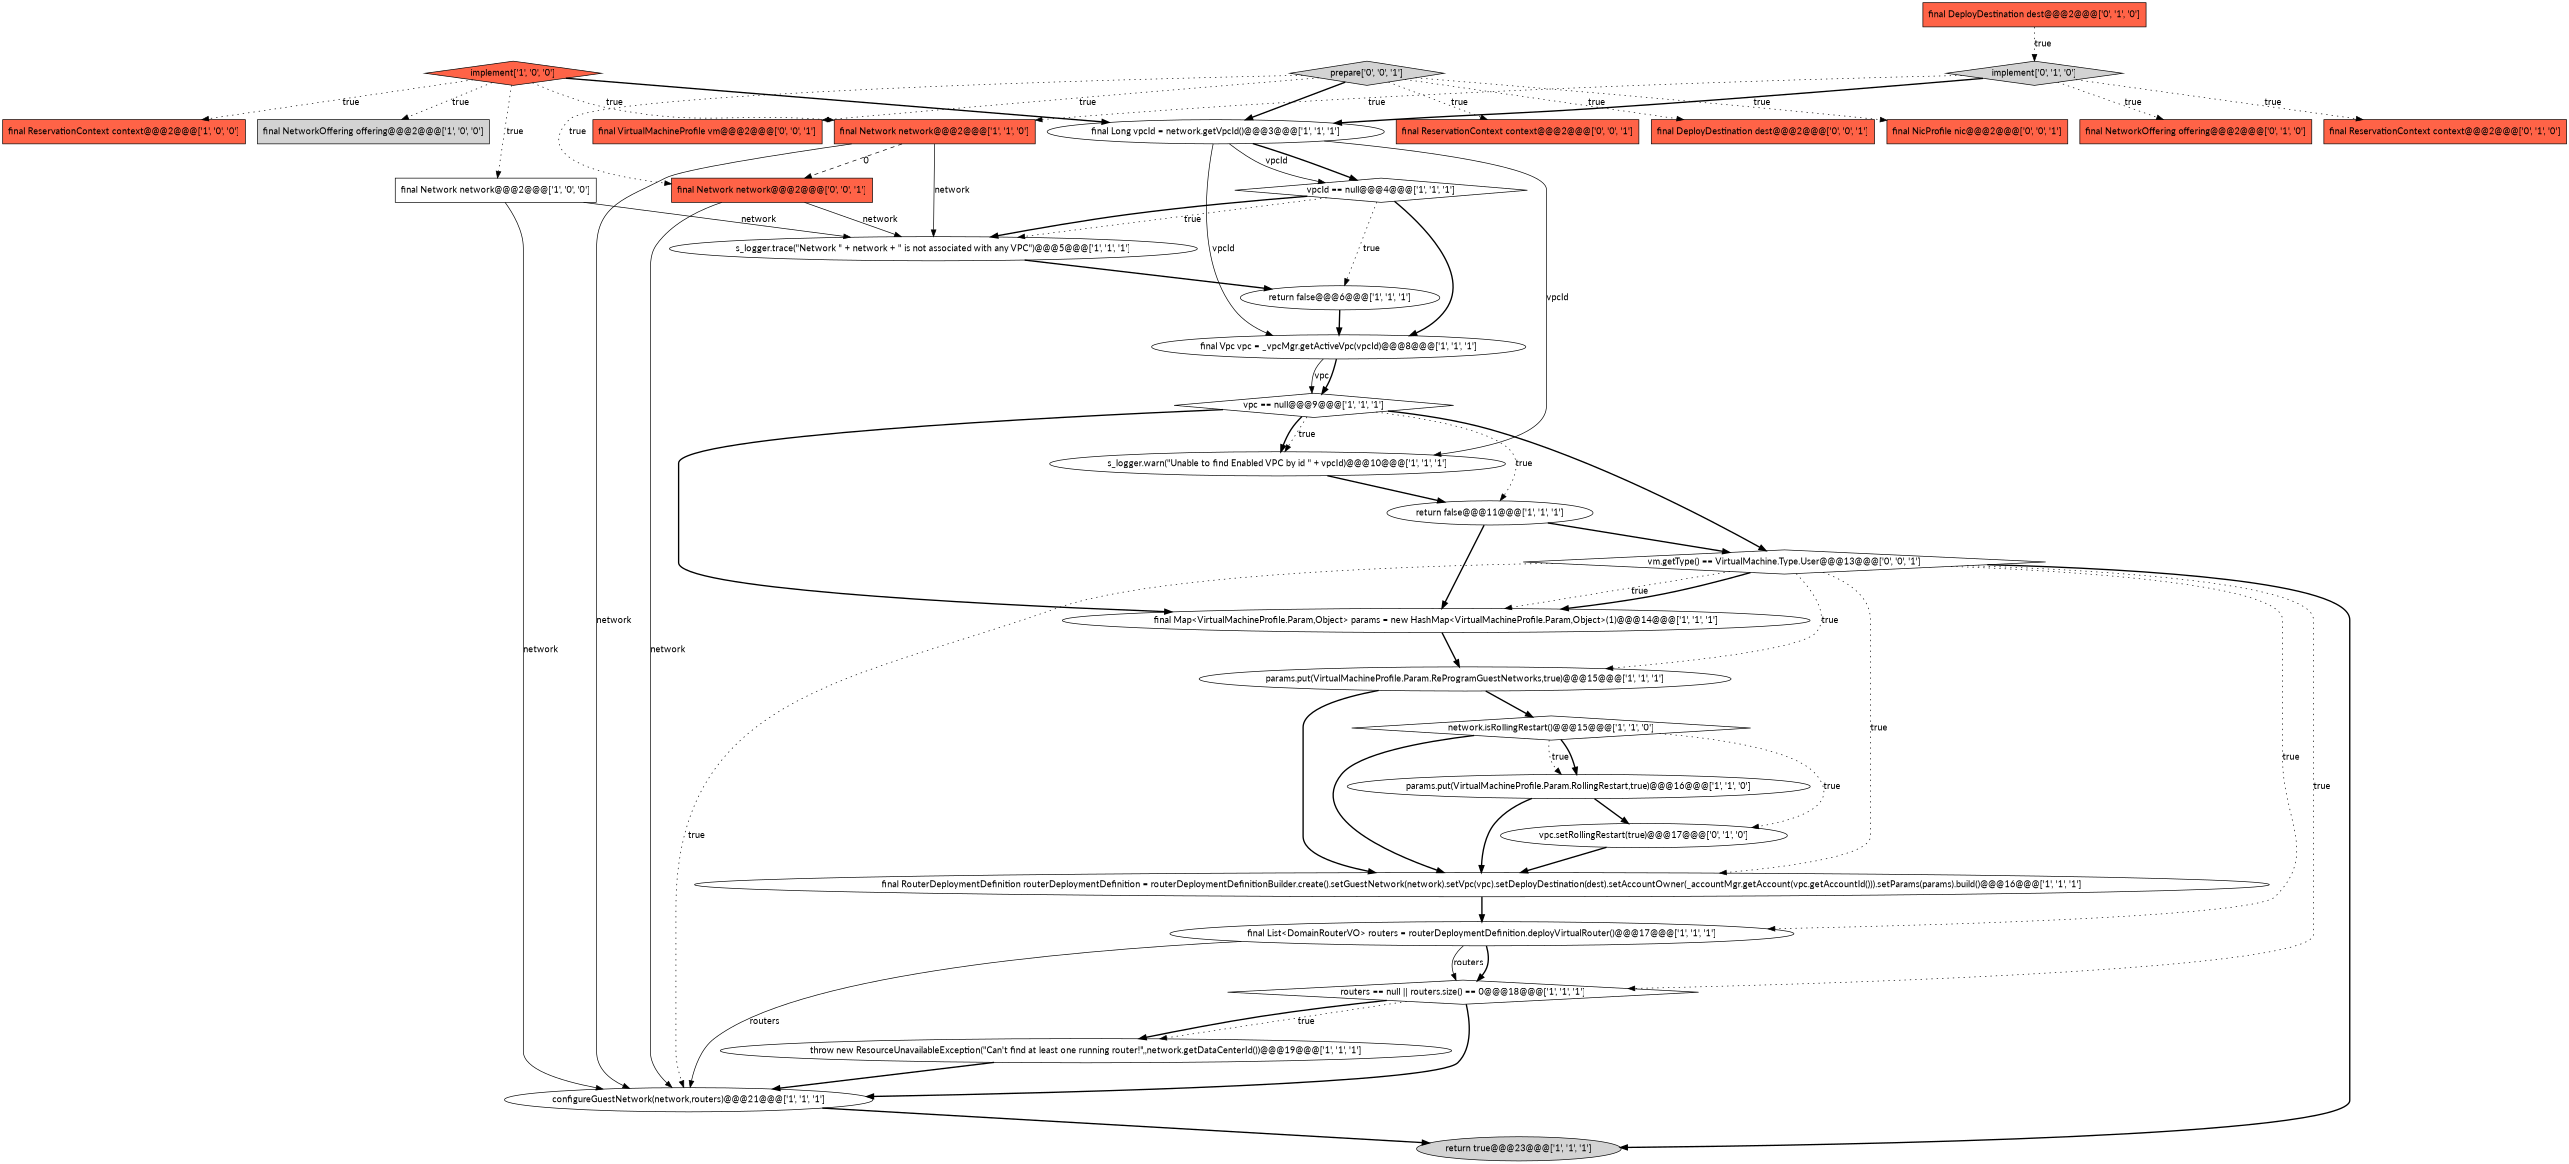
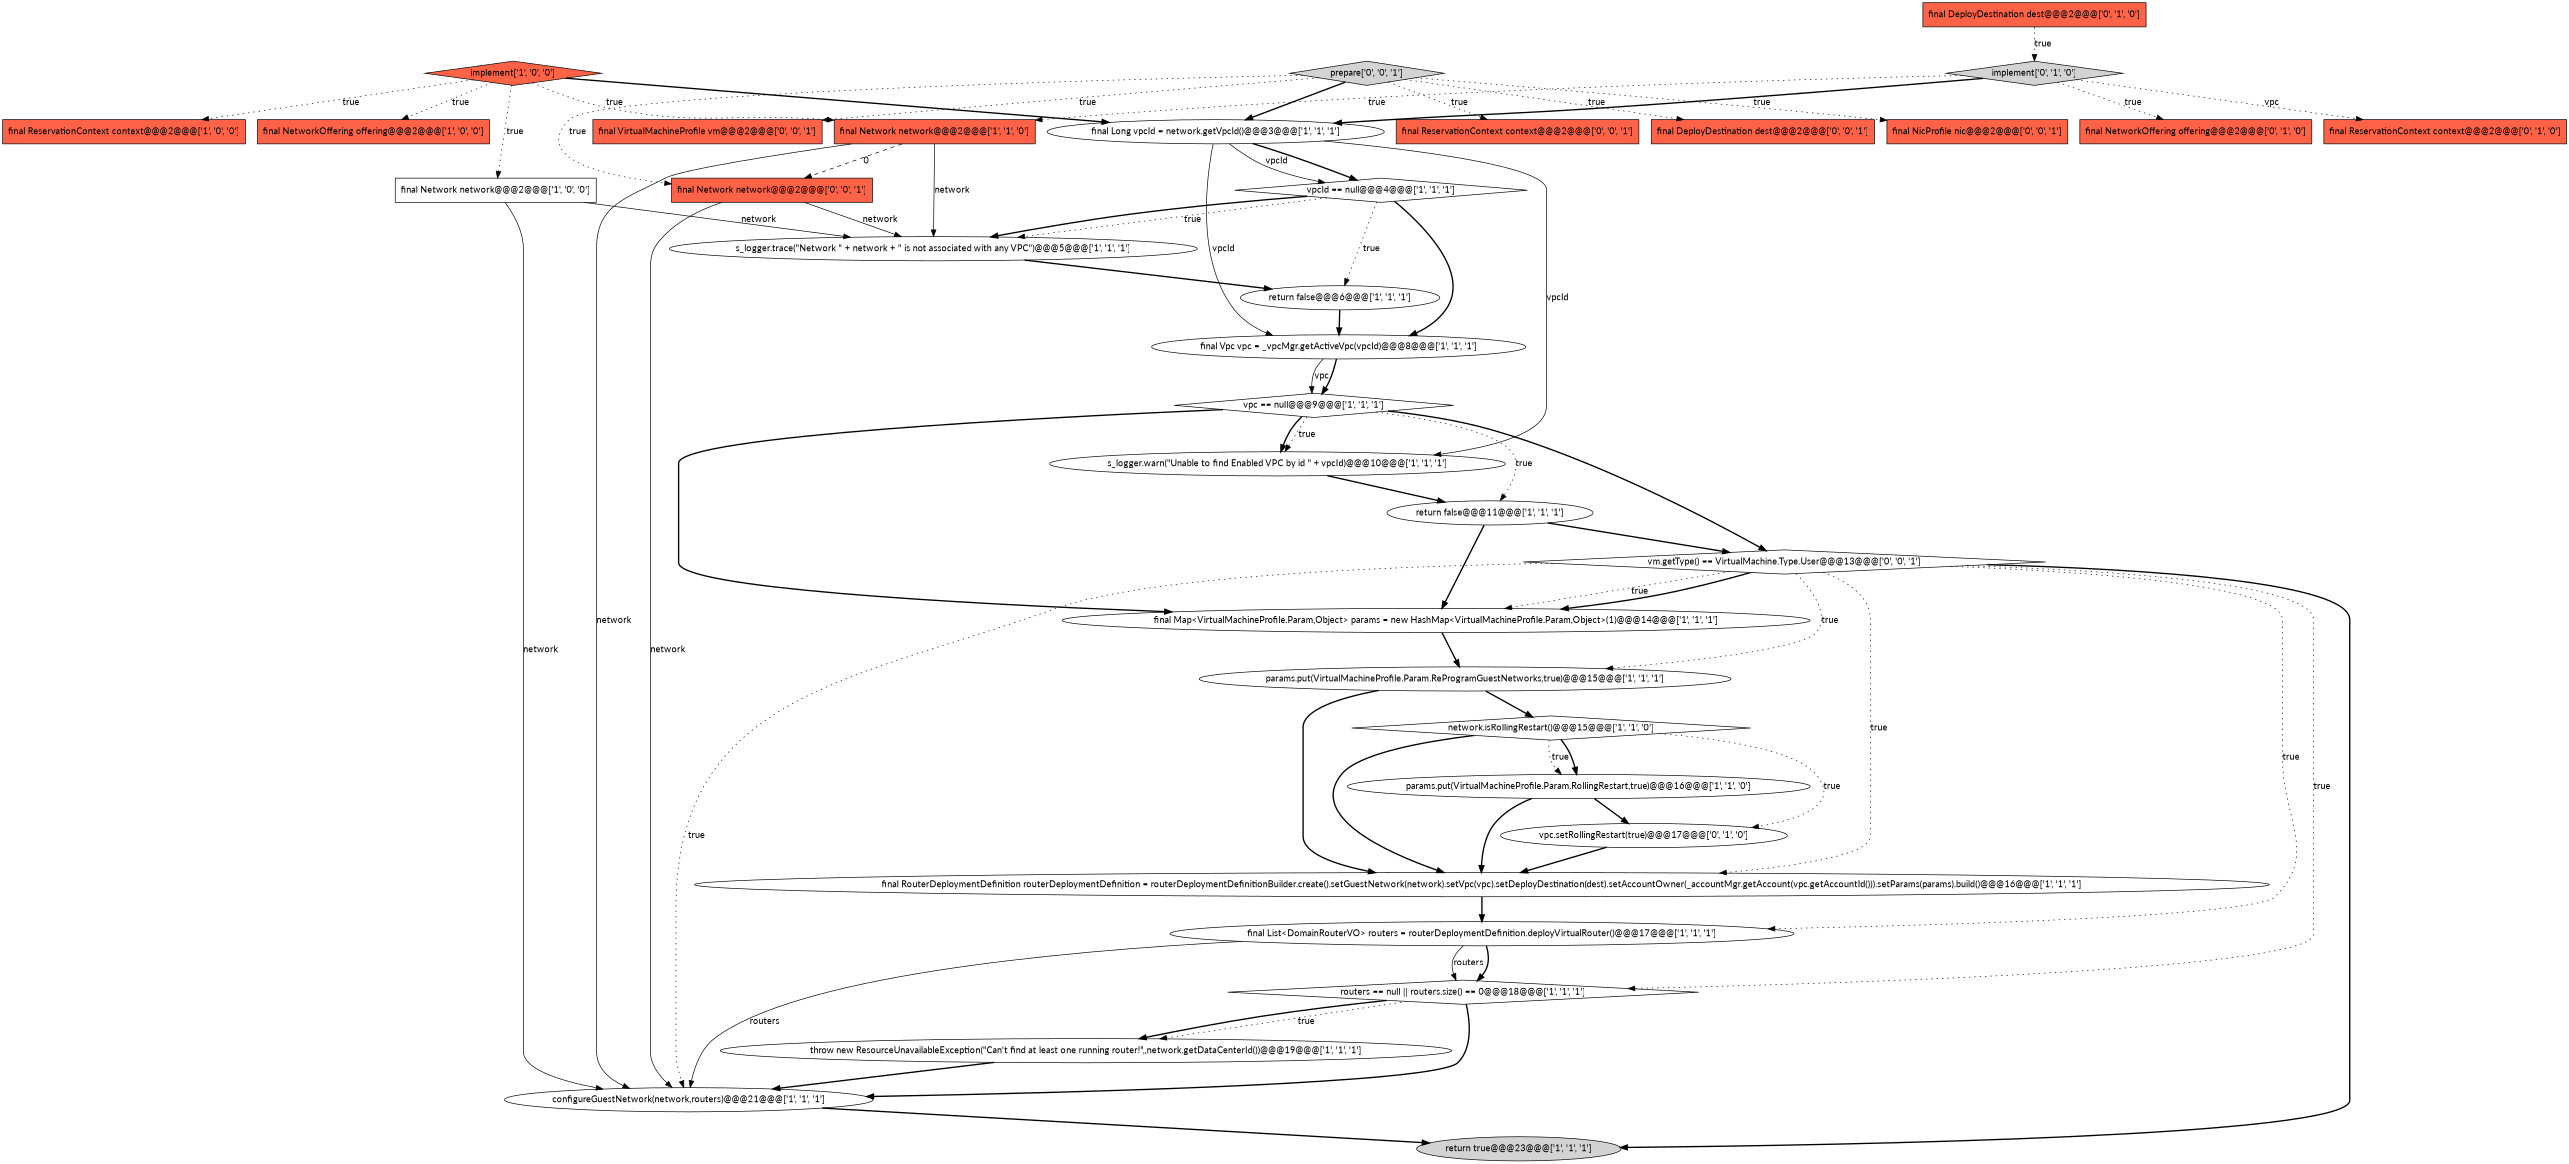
(2273, 103) -> (2272, 103)
(373, 132) -> (373, 132)
